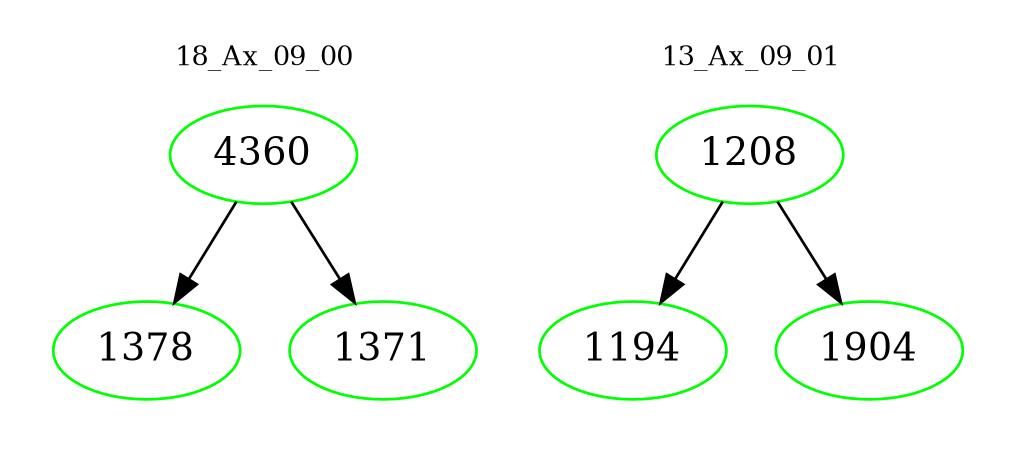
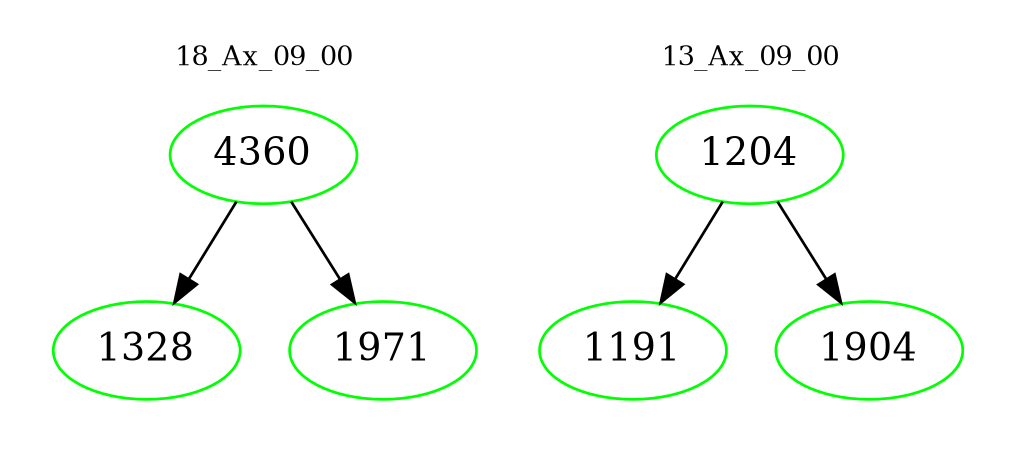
(751, 58) -> (751, 58)
(750, 155) -> (750, 155)
(147, 350) -> (147, 350)
(383, 350) -> (383, 350)
(633, 350) -> (633, 350)
